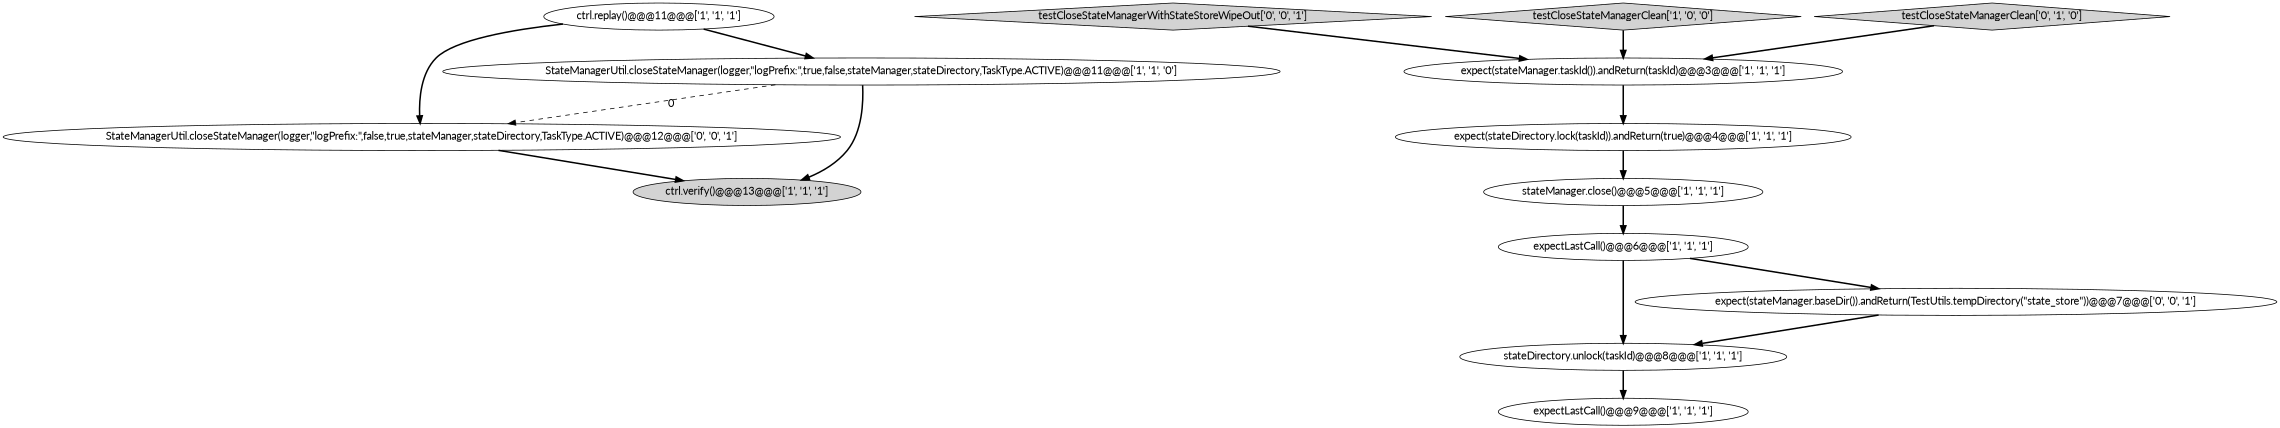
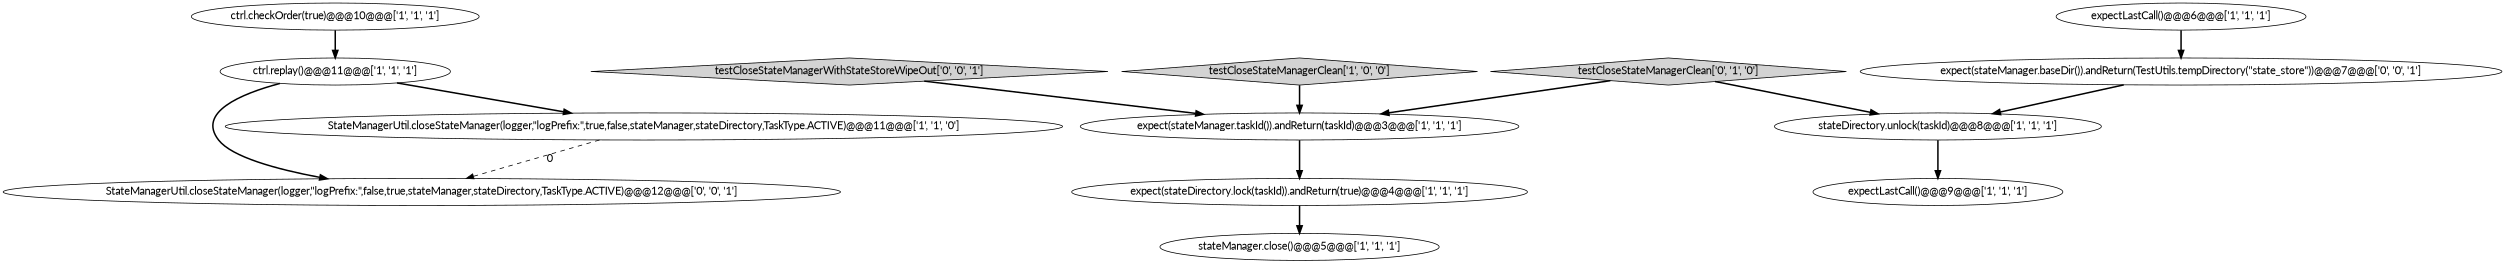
none -> (335, 17)
(747, 192) -> none
(1623, 216) -> none
(1623, 298) -> (1793, 97)
